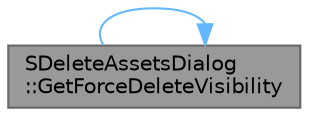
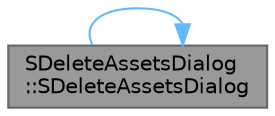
(154, 77) -> (138, 77)
